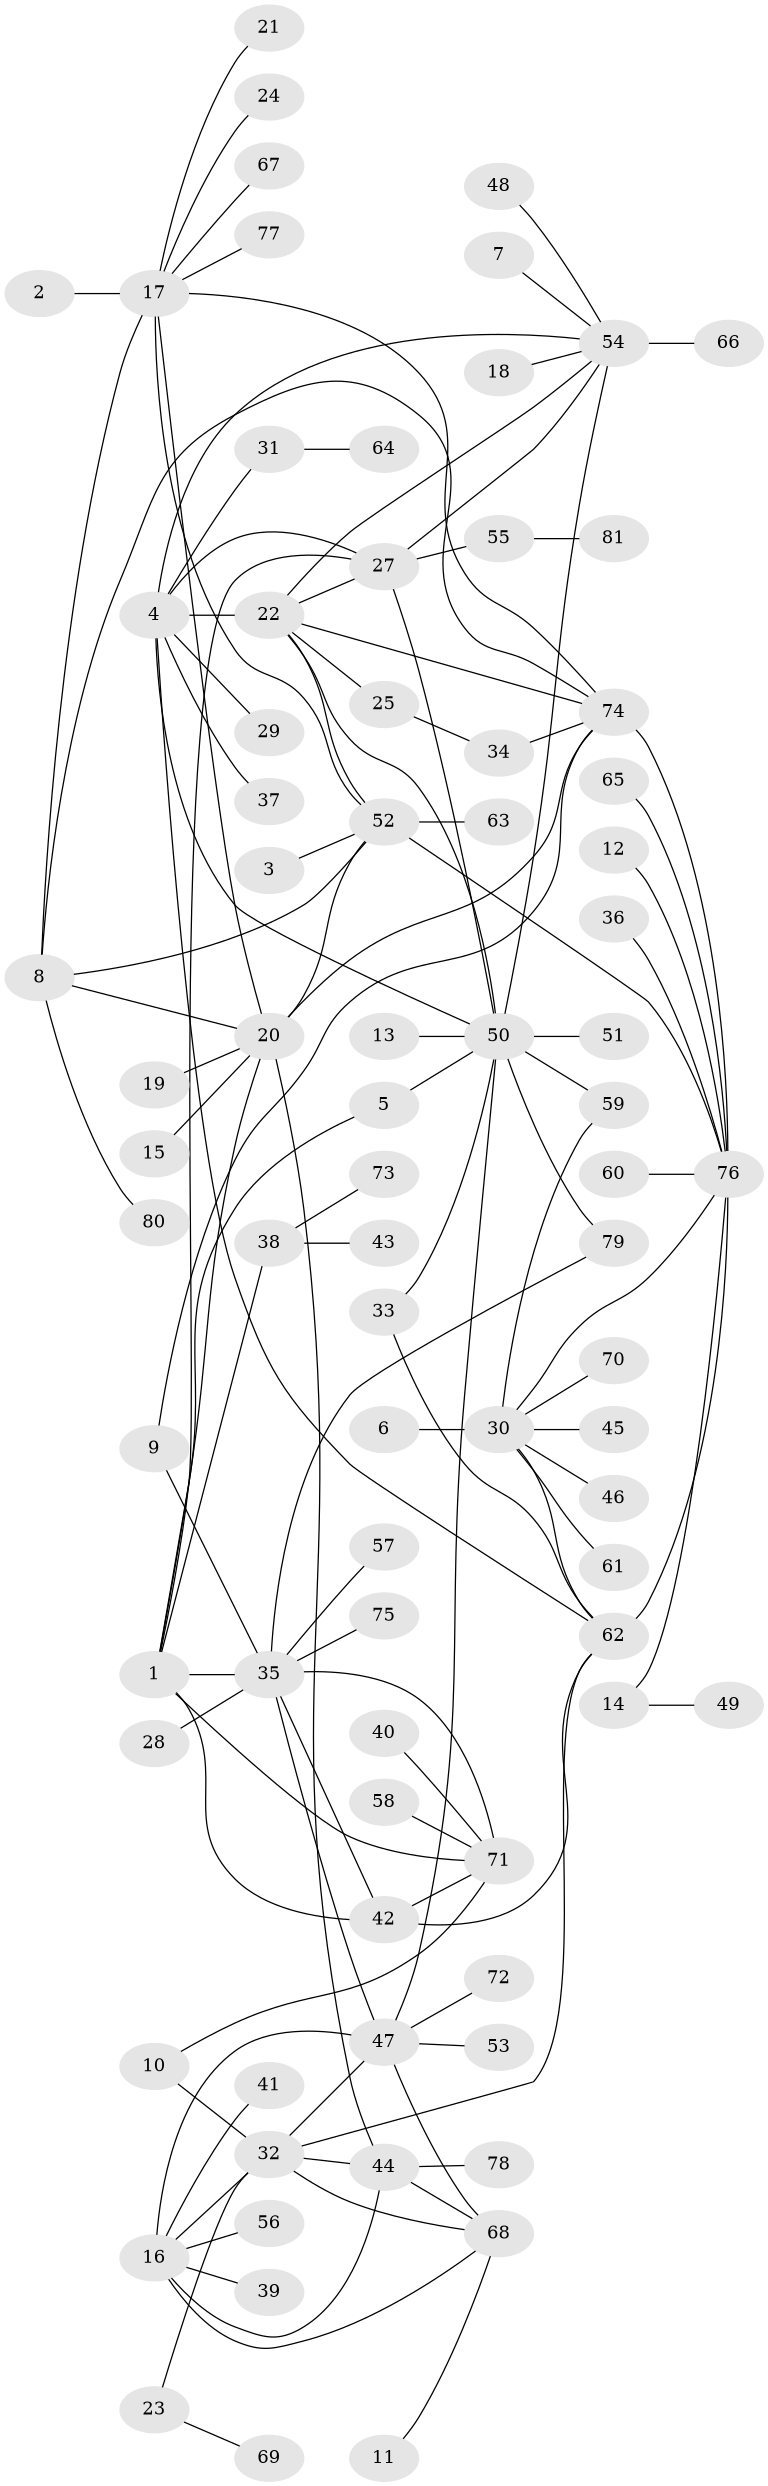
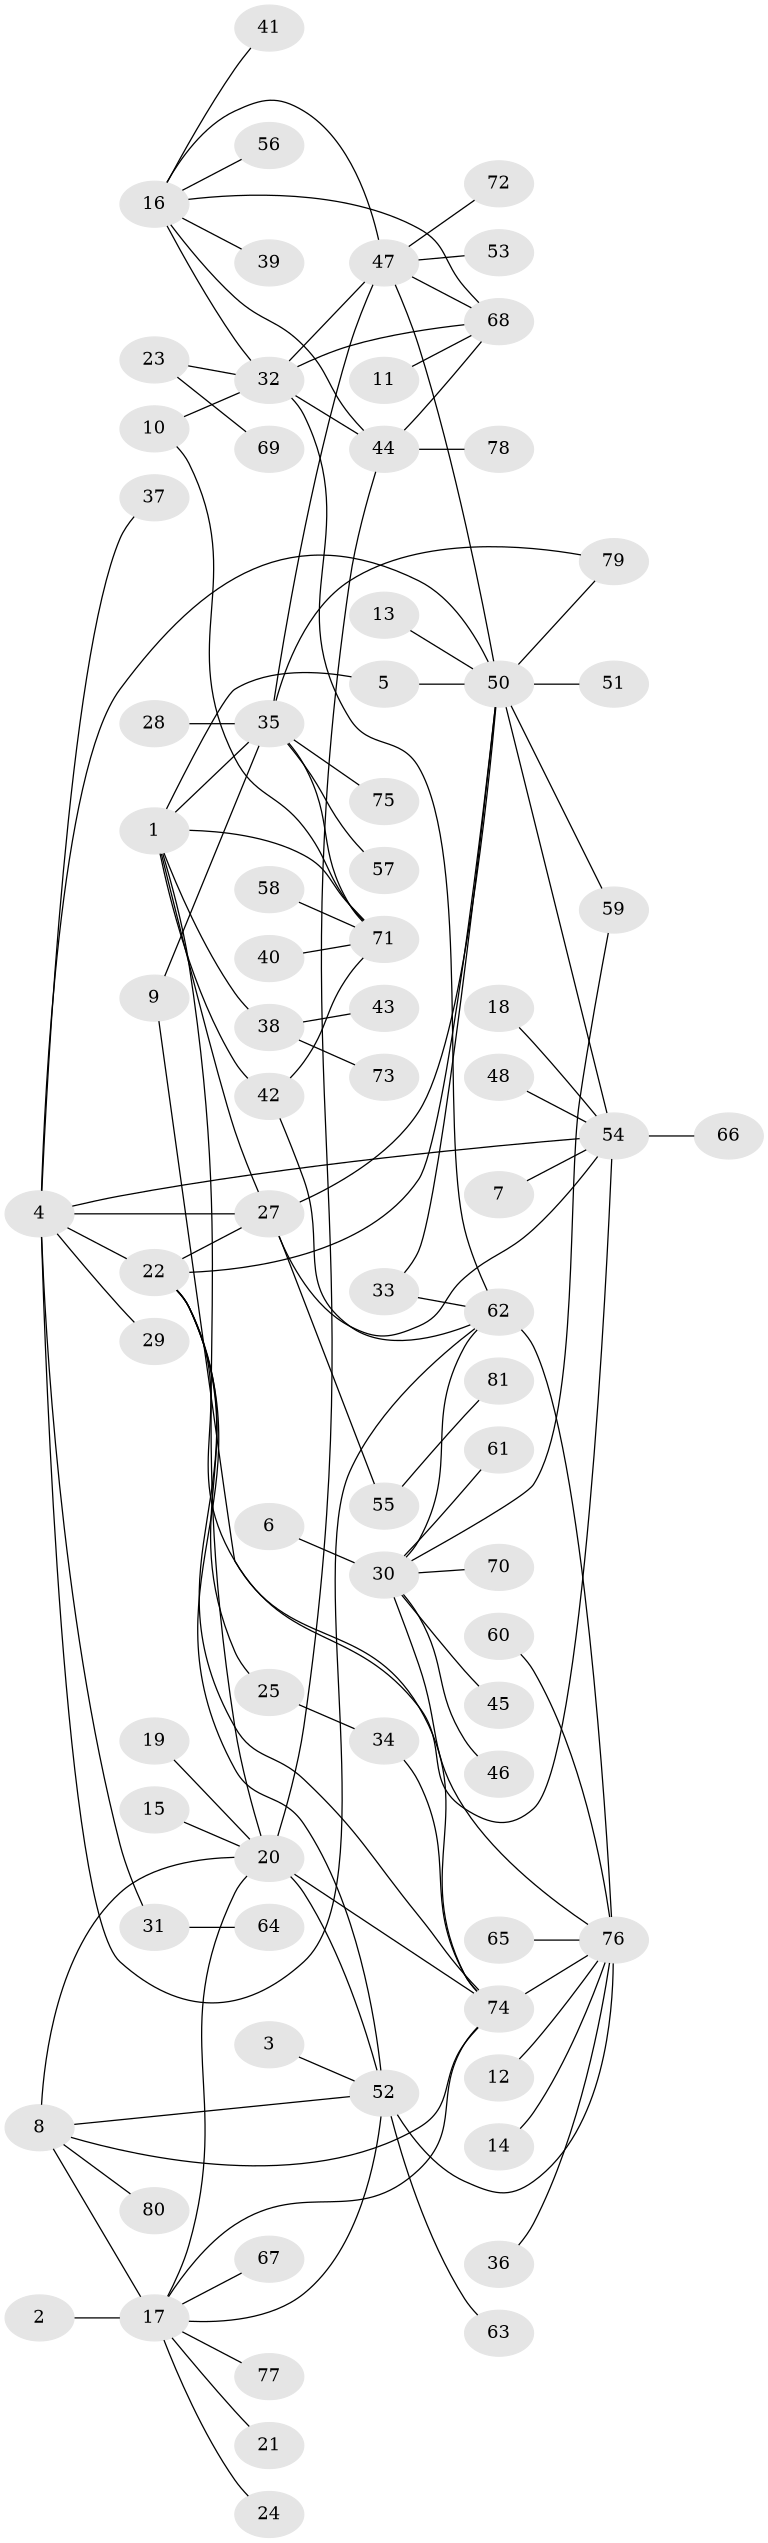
(729, 1705) -> none
(327, 1797) -> none
